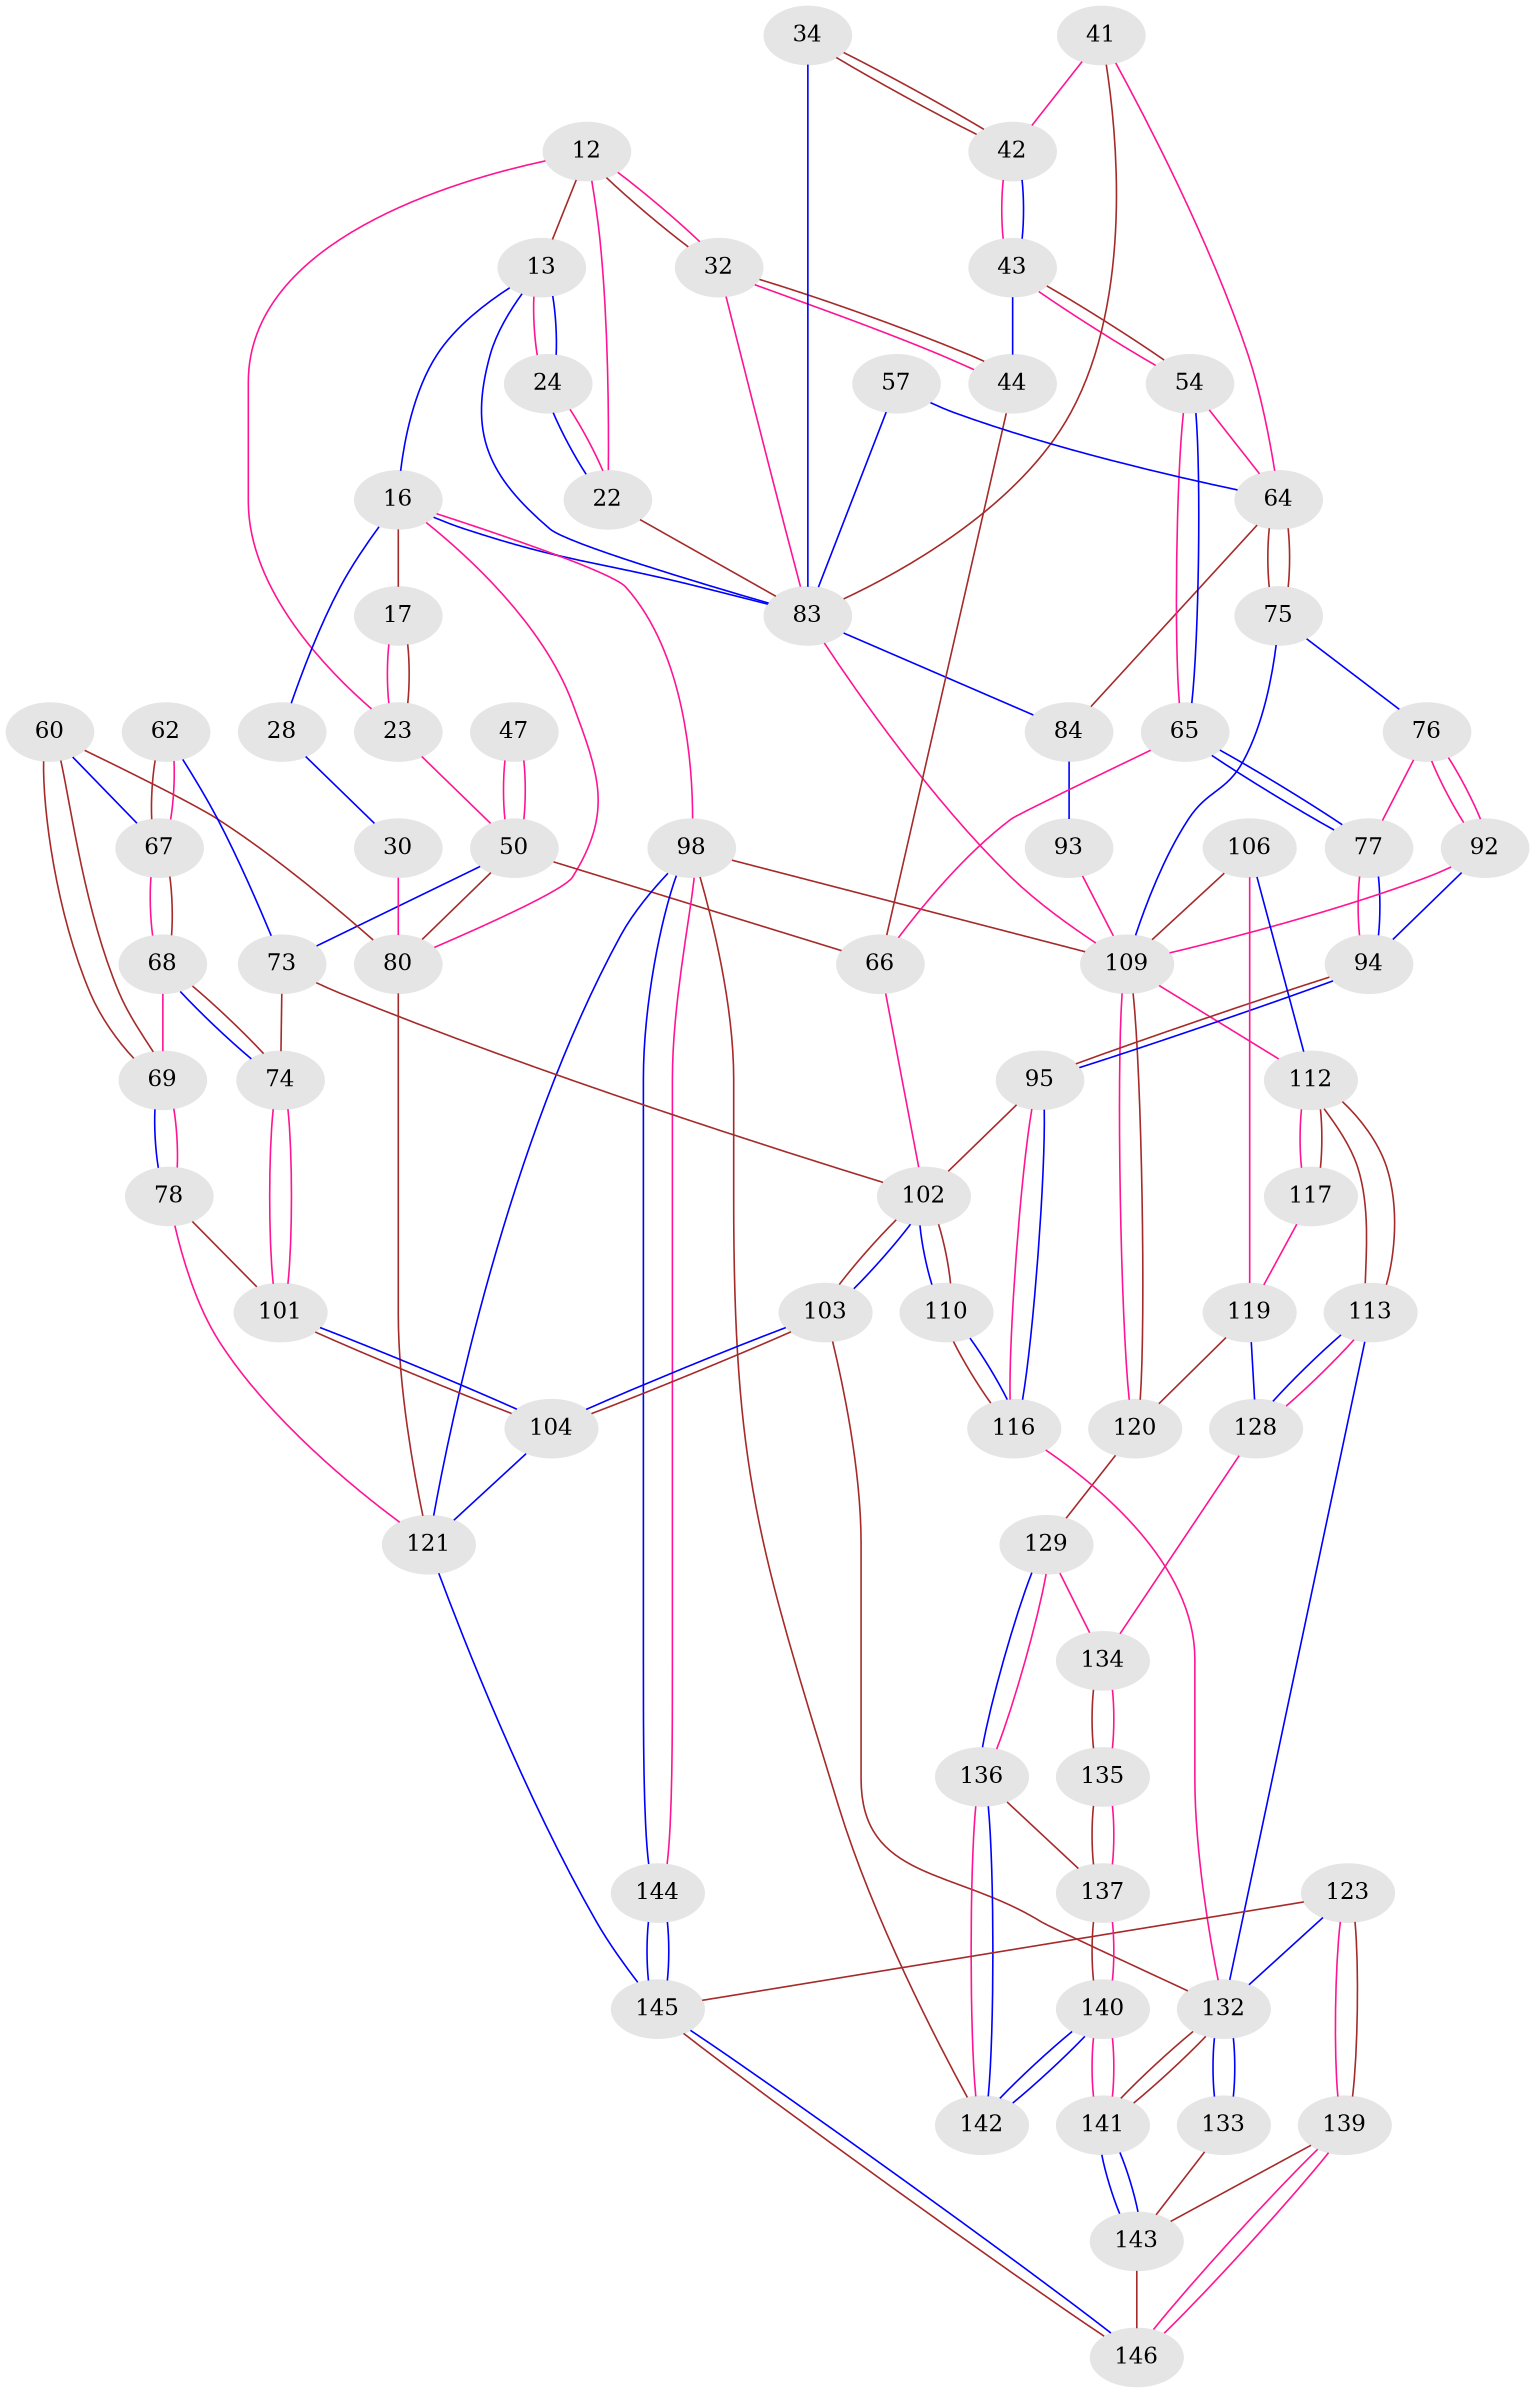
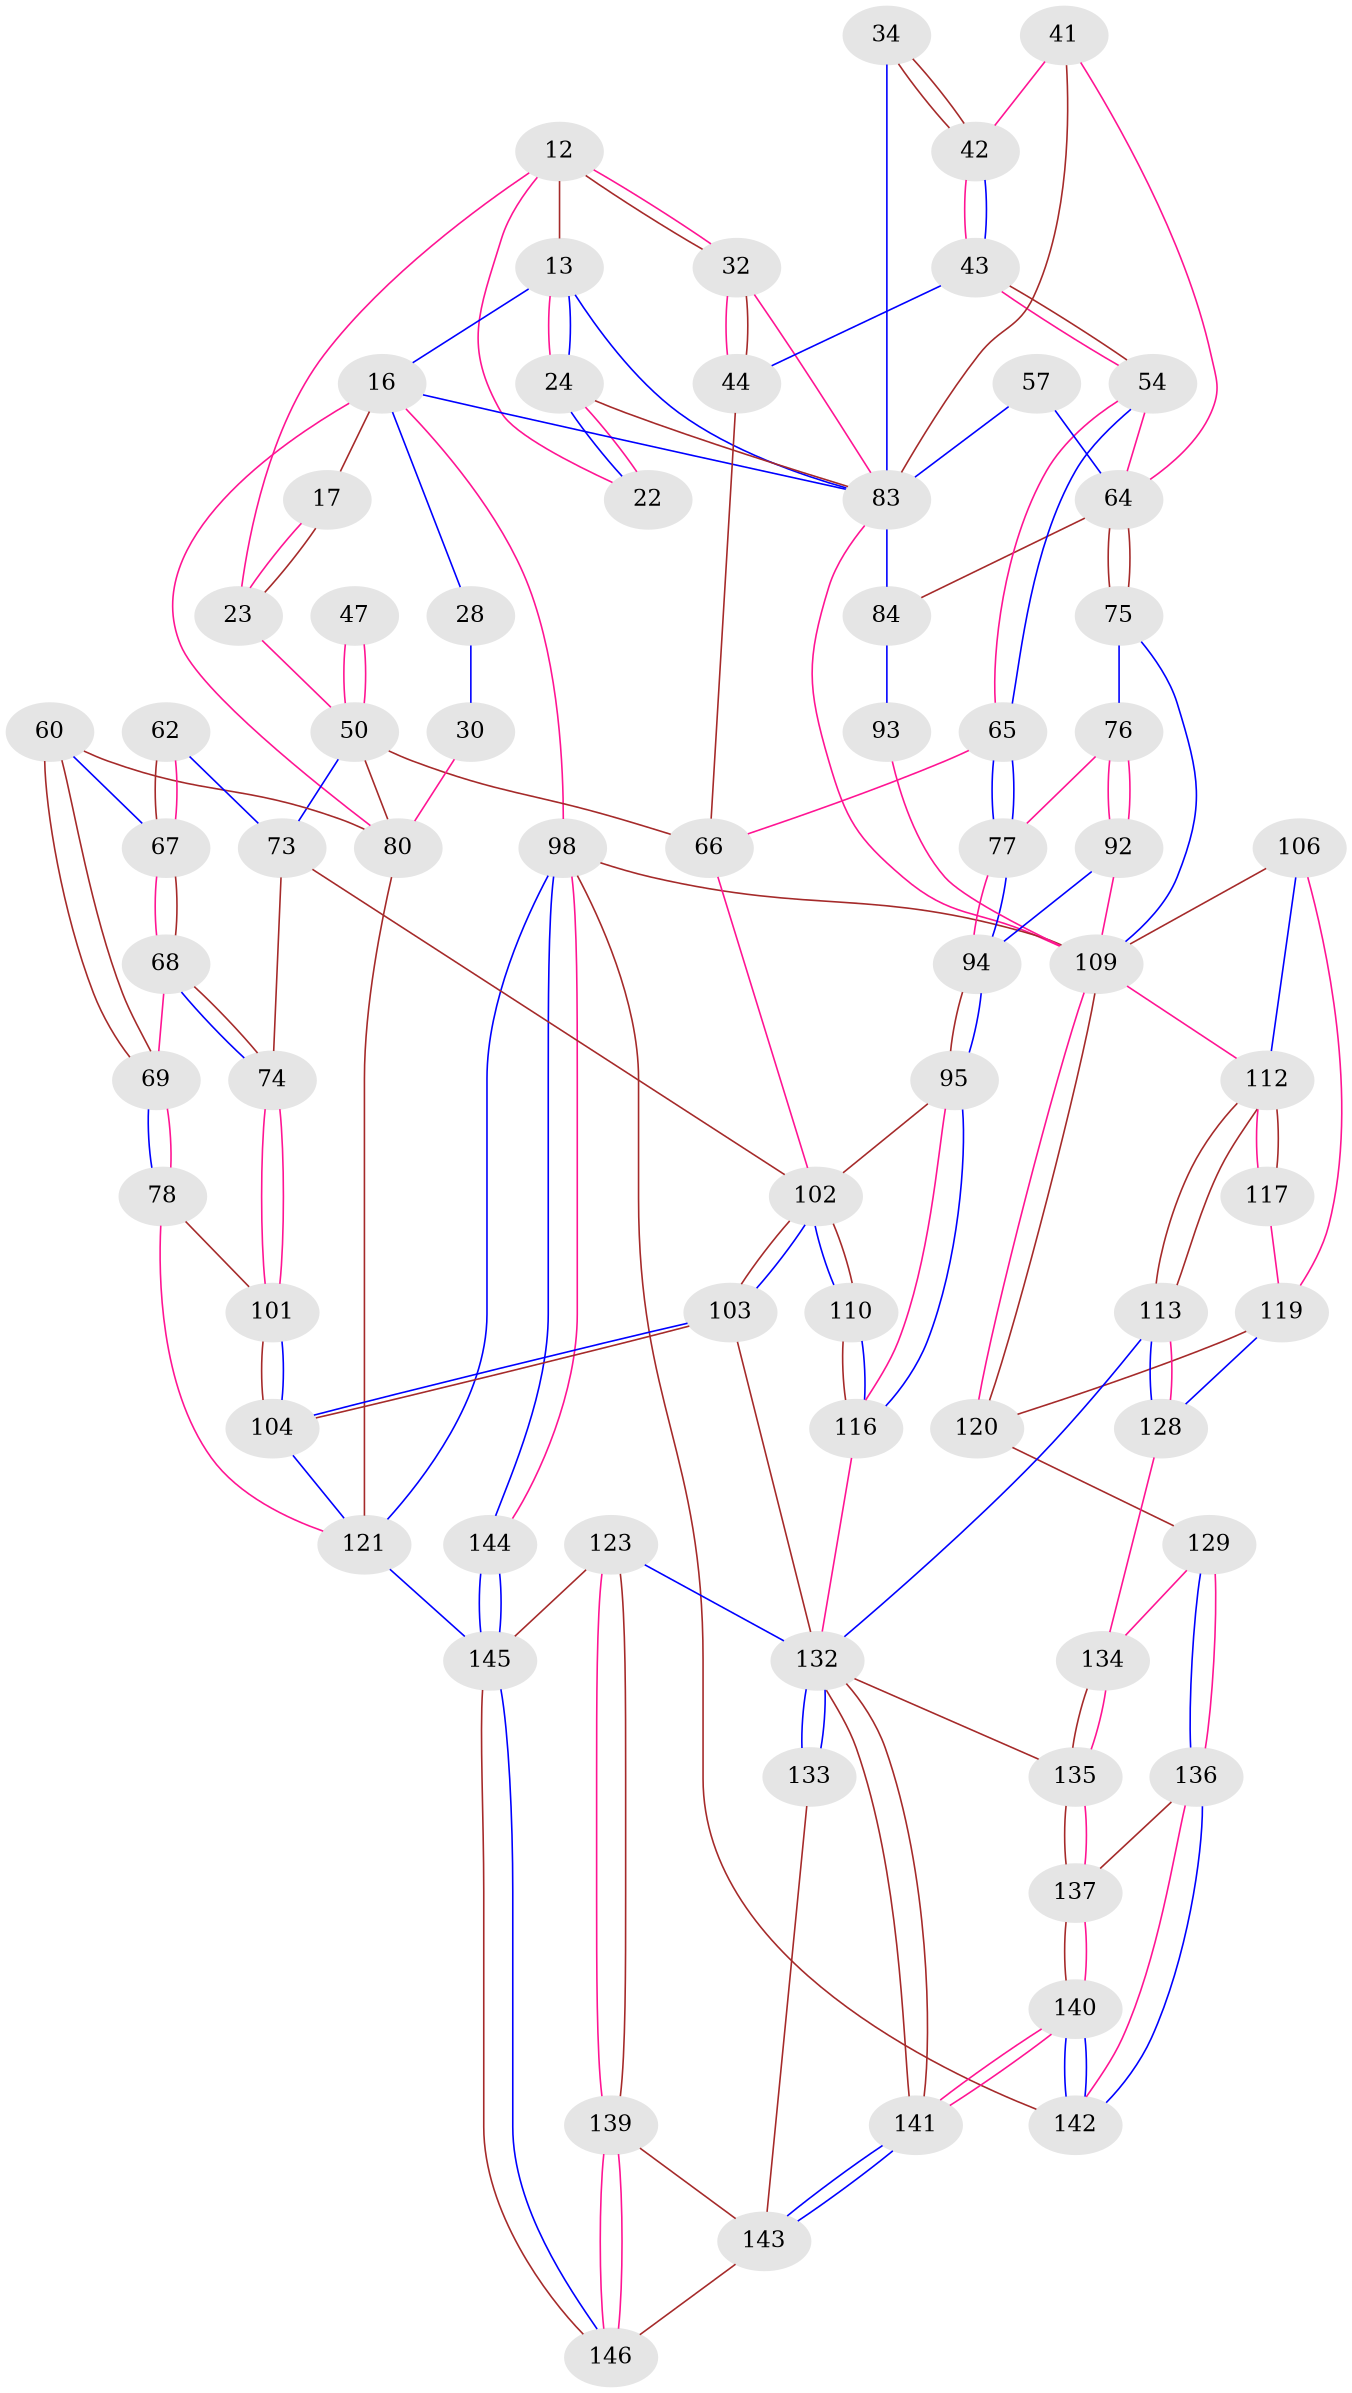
(708, 558) -> (702, 440)
none -> (947, 1719)
